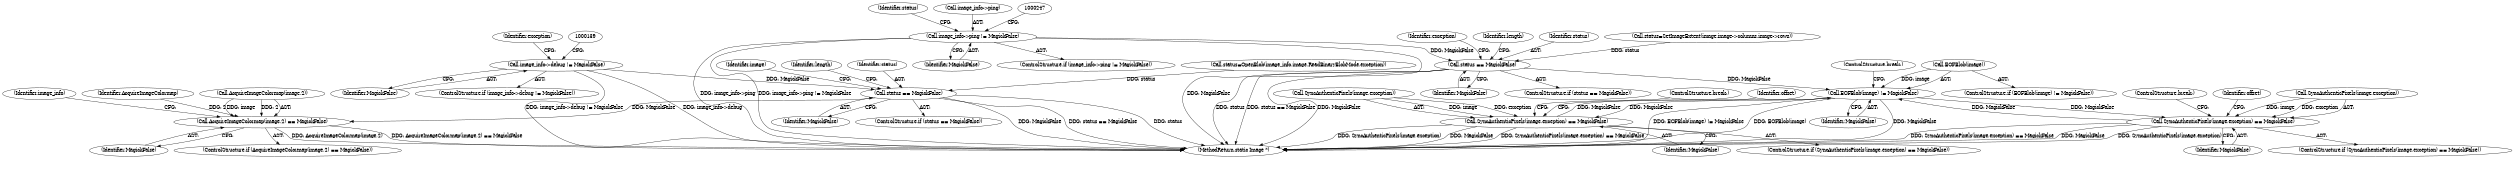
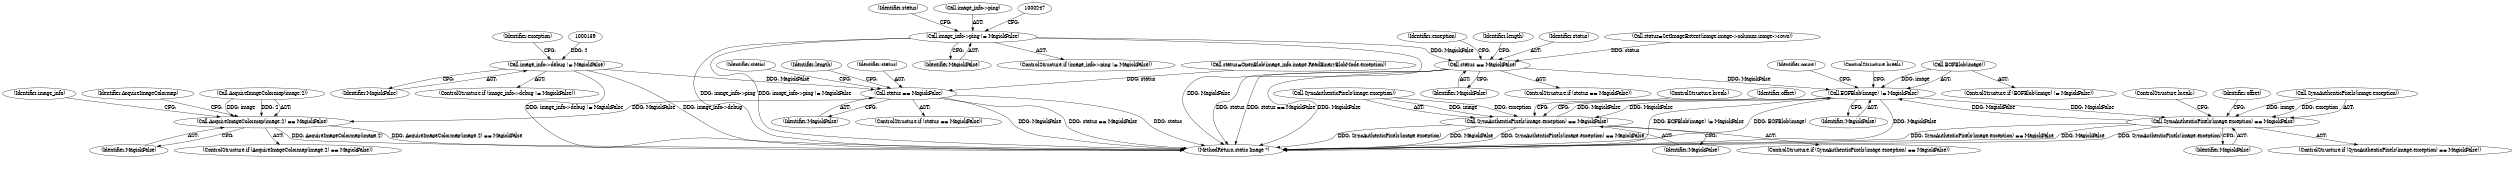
(579, 51) -> (579, 51)
(746, 65) -> (746, 65)
none -> (1796, 65)
(217, 108) -> (217, 108)
